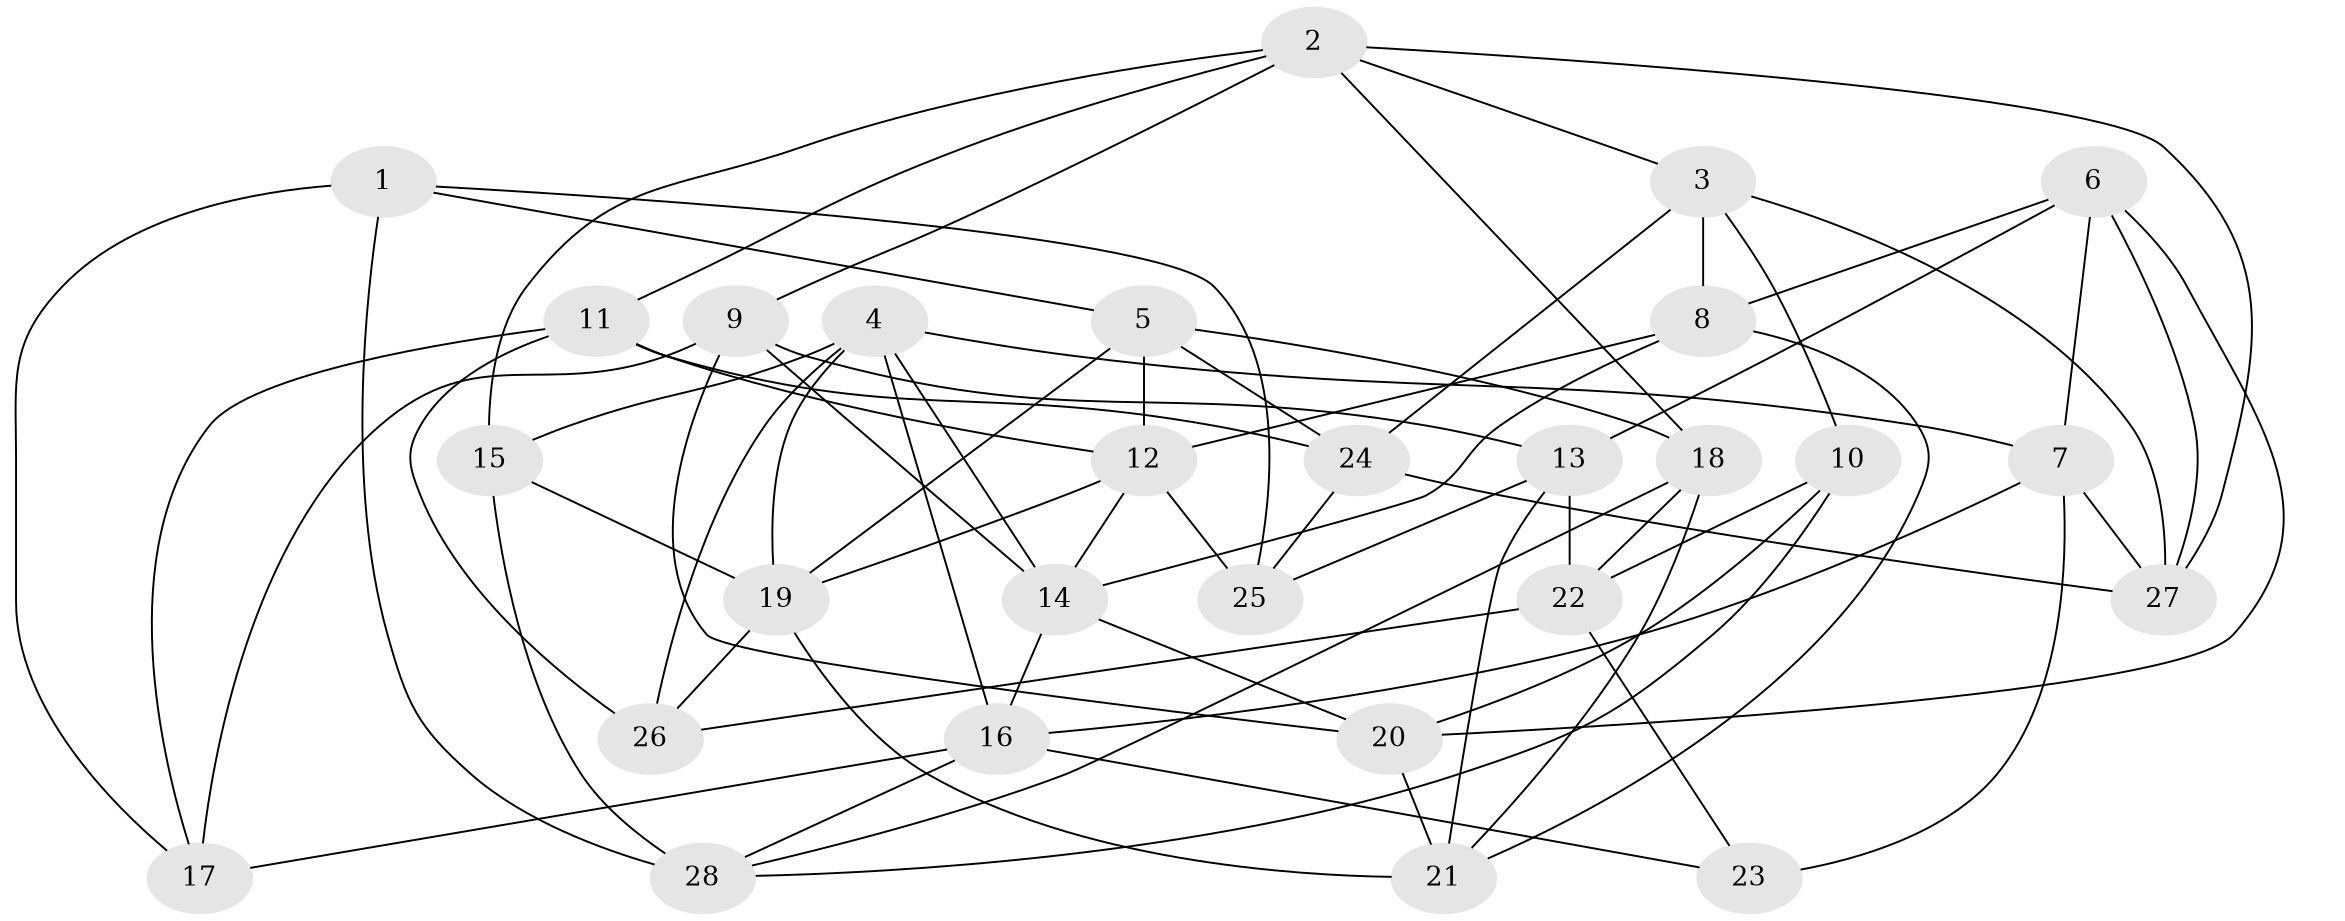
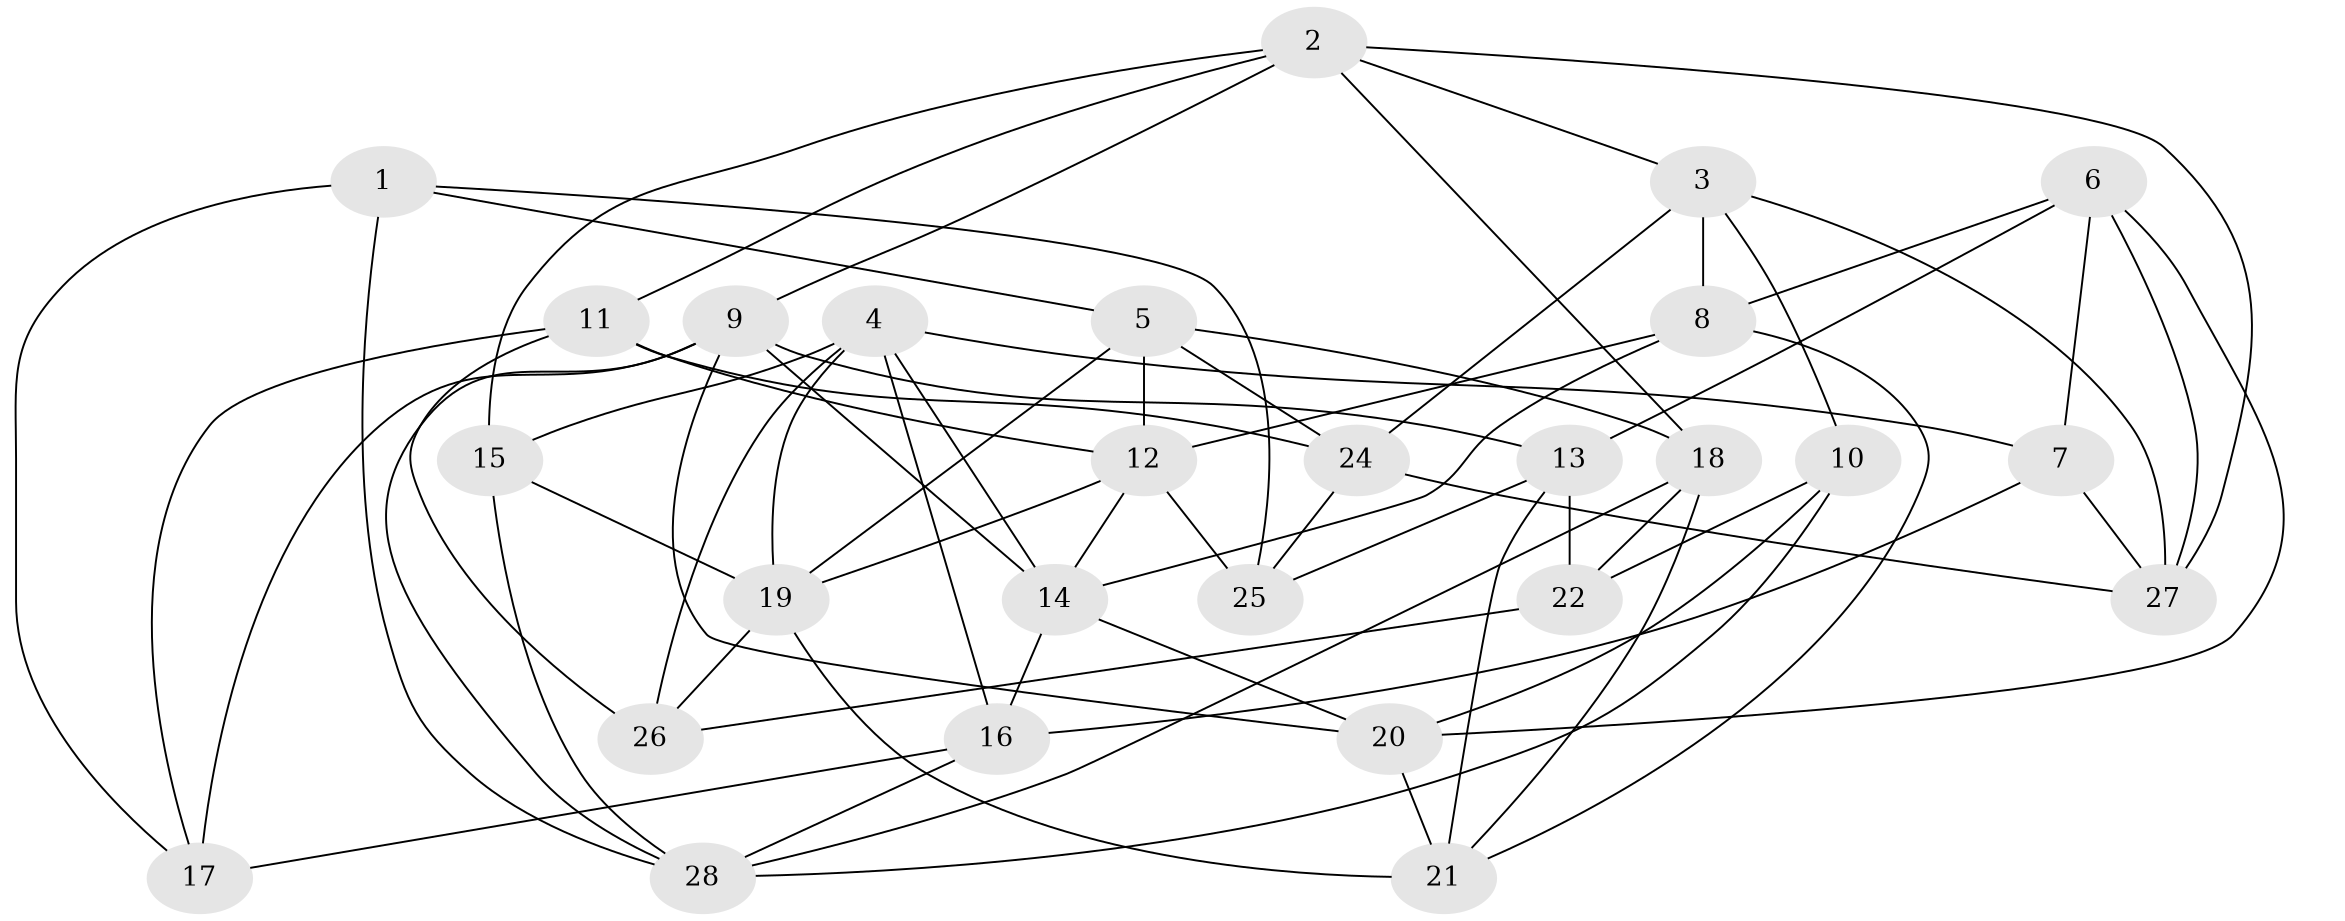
none -> (390, 545)
(1750, 878) -> none
